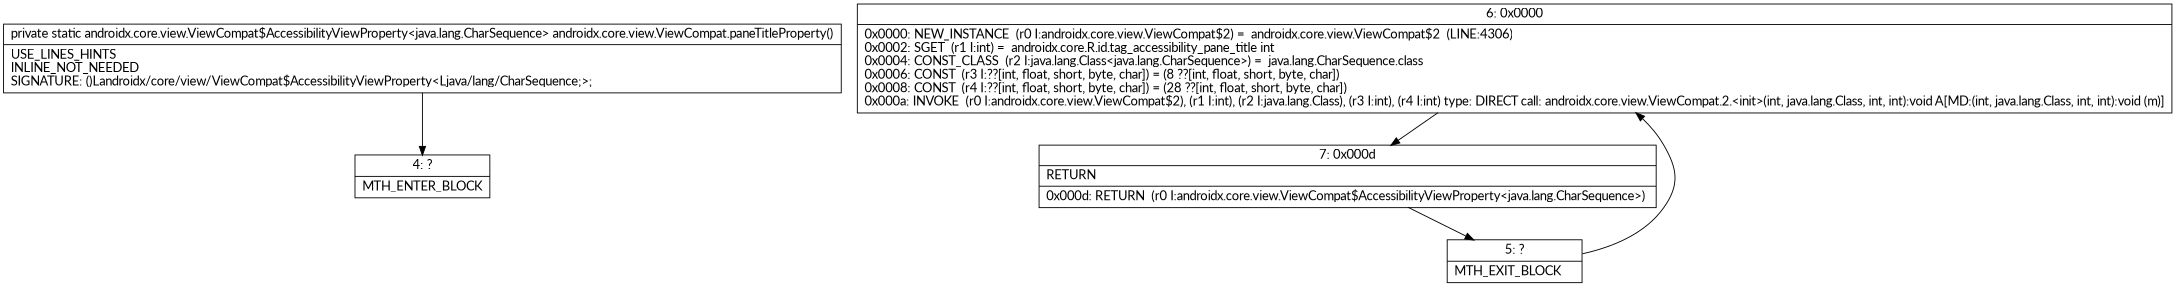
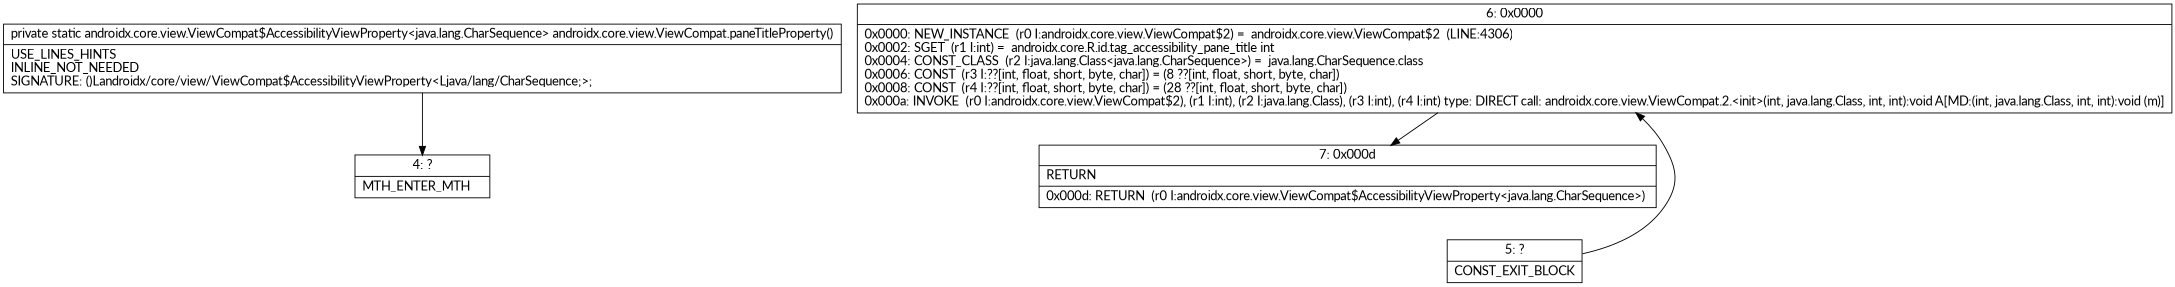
(422, 187) -> (416, 187)
(1437, 222) -> none
(1508, 271) -> (1515, 271)
